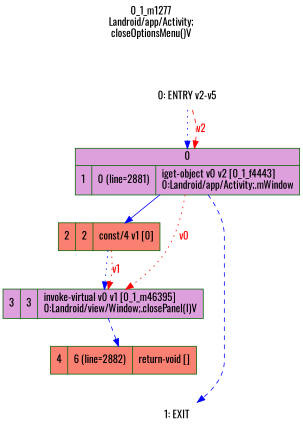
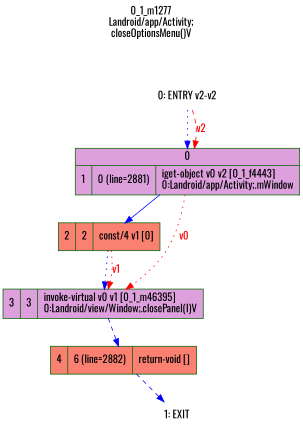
(187, 96) -> (187, 96)
(224, 298) -> (148, 385)
